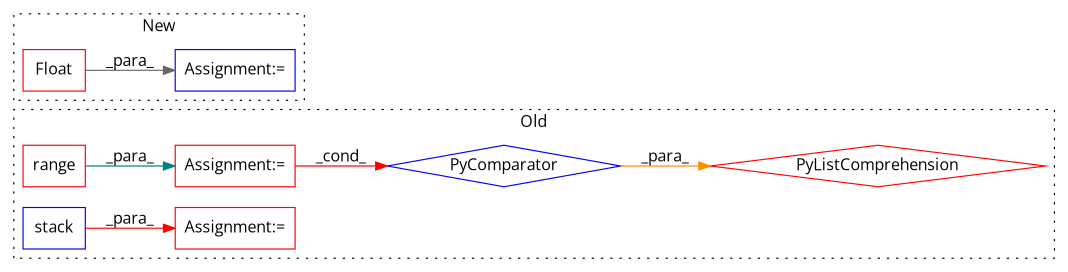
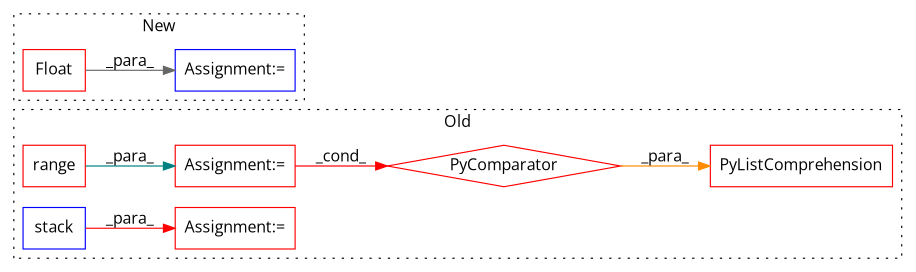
(504, 166) -> (504, 166)
(878, 166) -> (801, 166)
